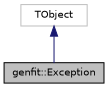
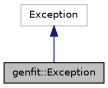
(54, 15) -> (54, 15)
